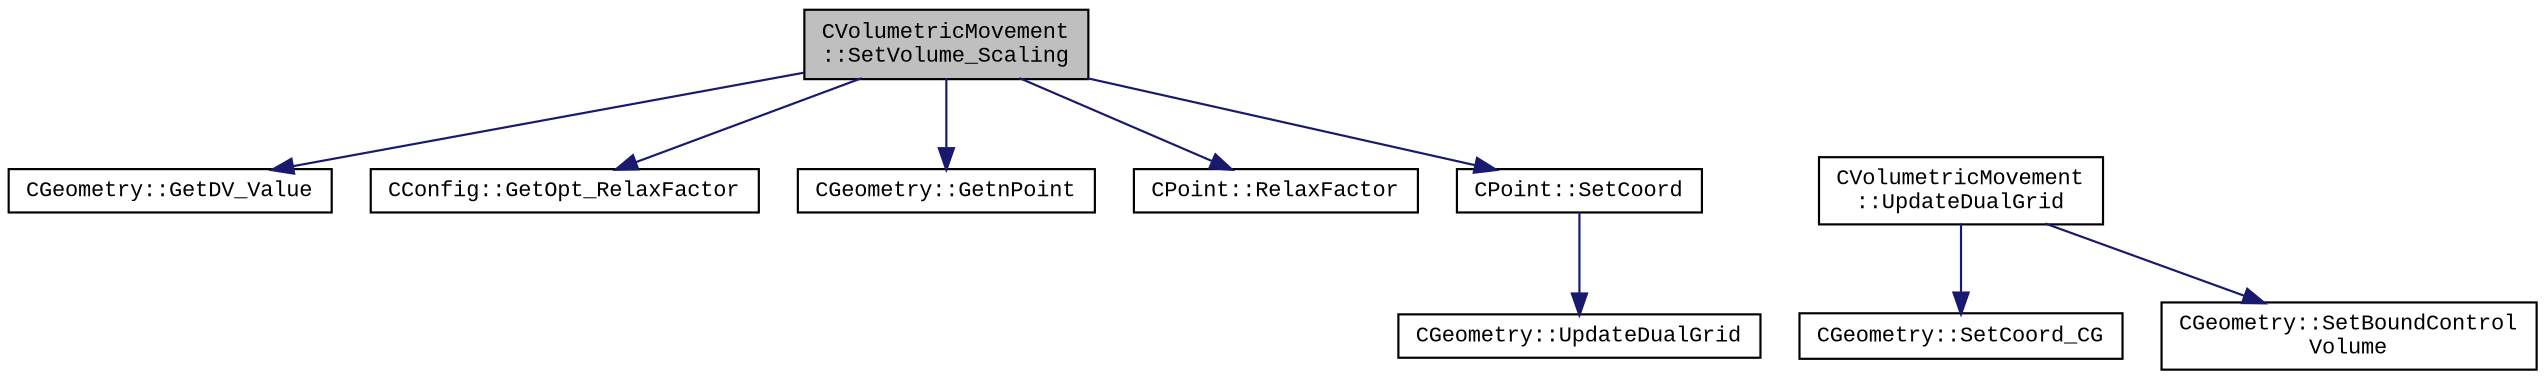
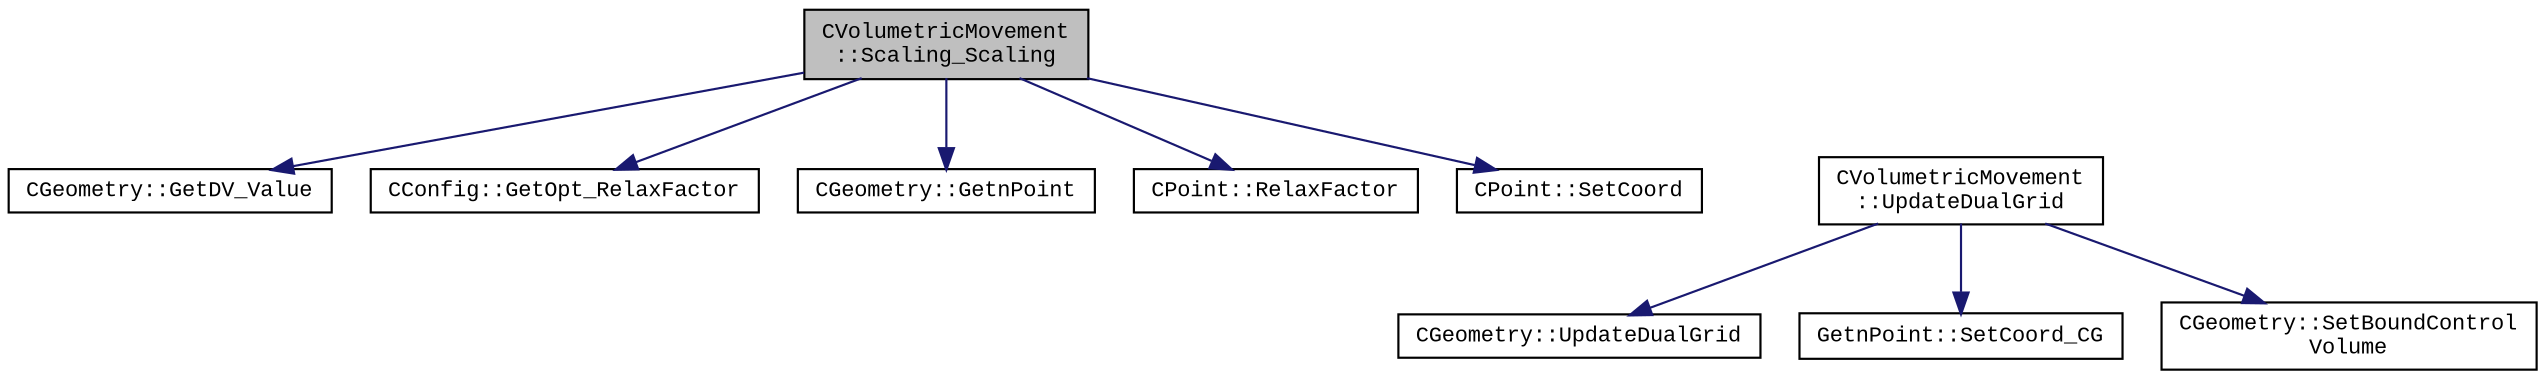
(946, 44) -> (946, 44)
(1579, 253) -> (1764, 266)
(1961, 336) -> (1961, 336)
